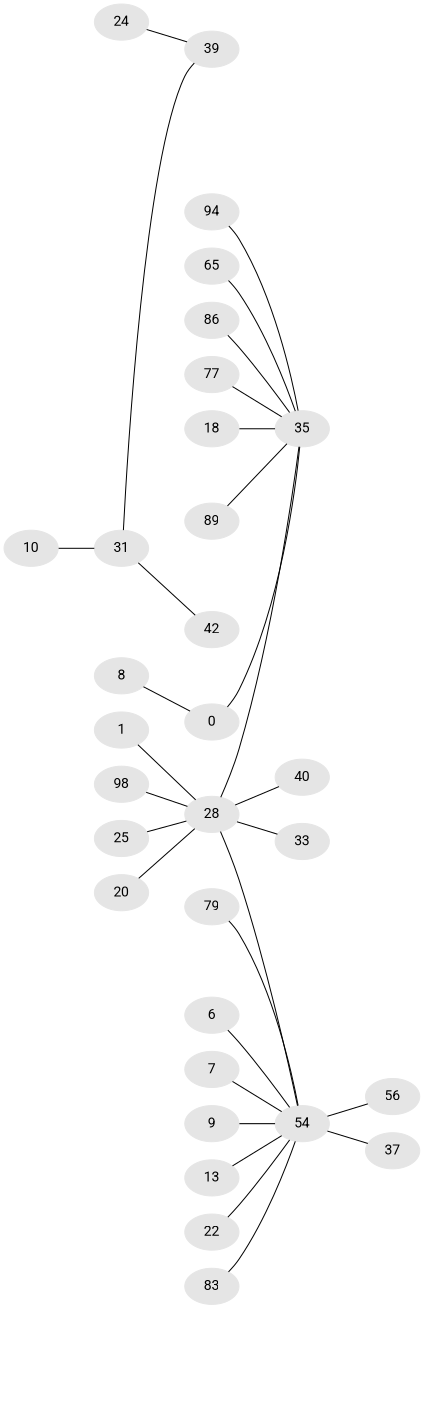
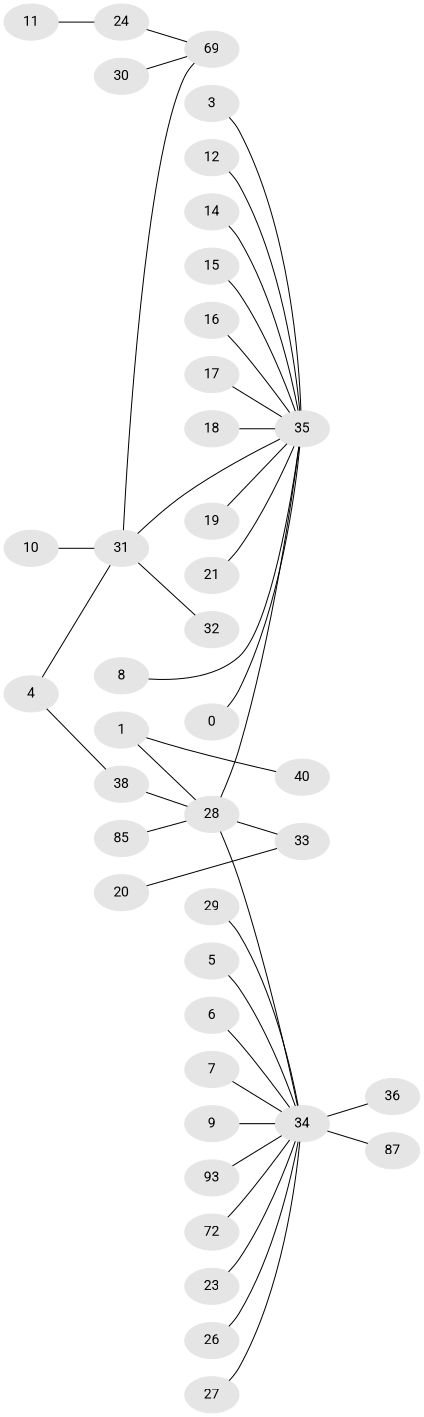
none -> (31, 22)
(212, 49) -> (212, 49)
none -> (122, 76)
none -> (212, 103)
none -> (212, 158)
(212, 212) -> (212, 212)
(212, 266) -> (212, 266)
(212, 320) -> (212, 320)
(212, 375) -> (212, 375)
none -> (205, 481)
(212, 521) -> (212, 521)
none -> (212, 575)
(212, 630) -> (212, 630)
none -> (31, 694)
(167, 699) -> (259, 623)
(122, 784) -> (122, 784)
(257, 796) -> (211, 756)
(122, 838) -> (122, 838)
(167, 853) -> (212, 867)
(212, 907) -> (212, 907)
none -> (212, 961)
(393, 1097) -> (393, 1097)
(302, 1124) -> (302, 1124)
(393, 1151) -> (393, 1151)
(212, 1178) -> (212, 1178)
(212, 1232) -> (212, 1232)
(212, 1286) -> (212, 1286)
none -> (212, 1341)
none -> (212, 1395)
